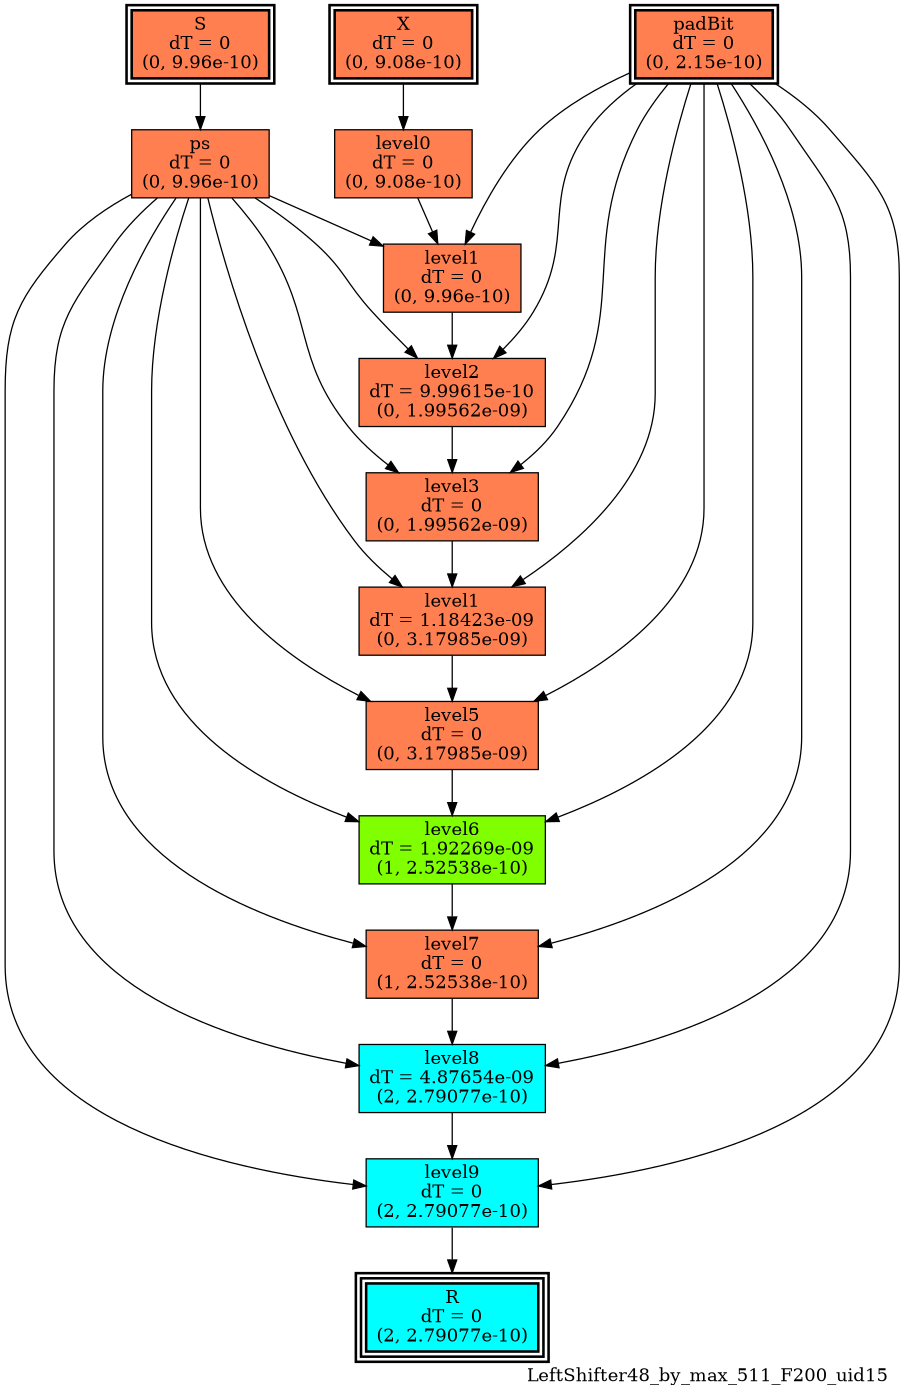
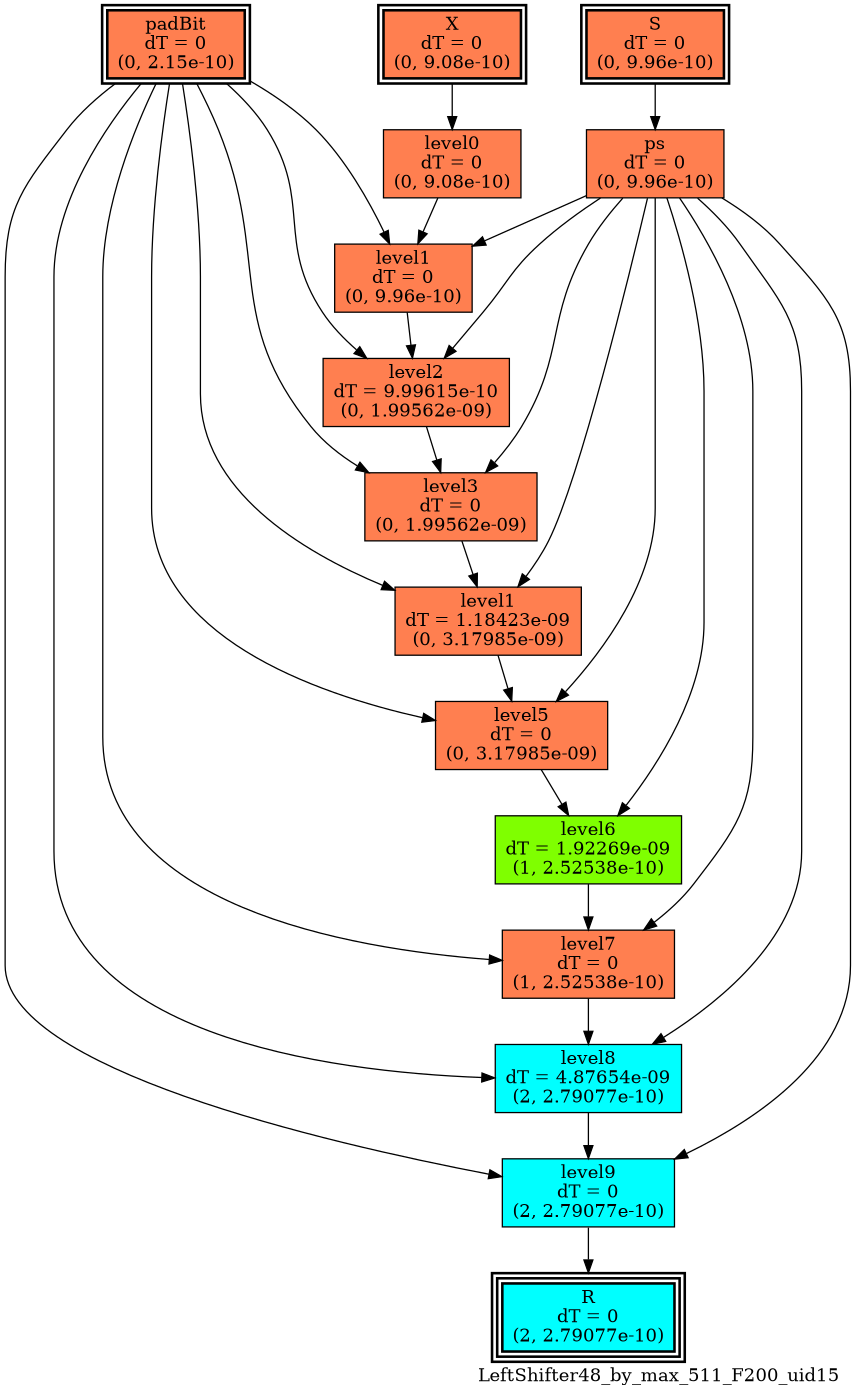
(753, 497) -> none
